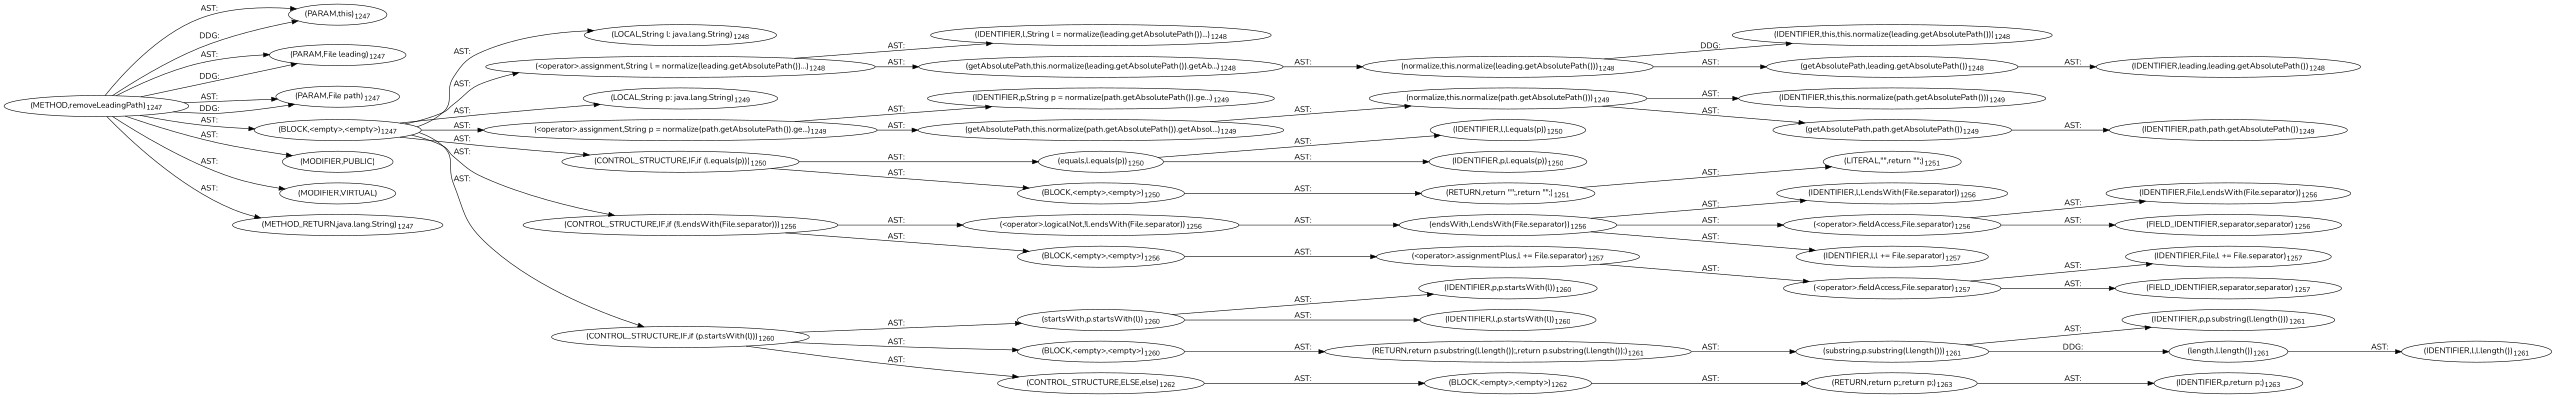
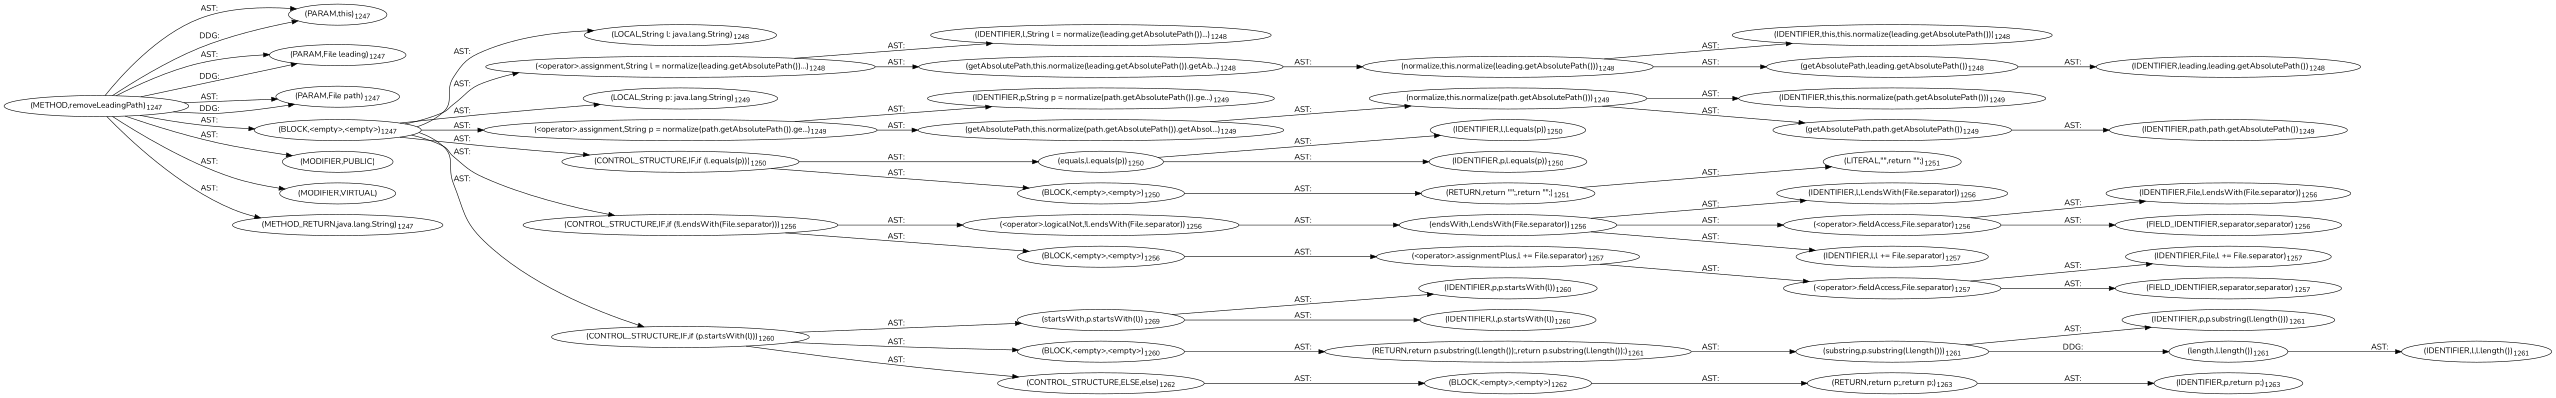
(1712, 46) -> (1712, 46)
(1152, 319) -> (1152, 319)
